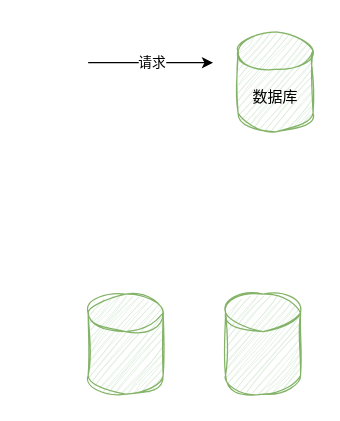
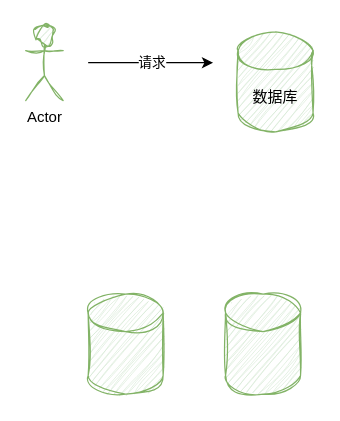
none -> (44, 63)
